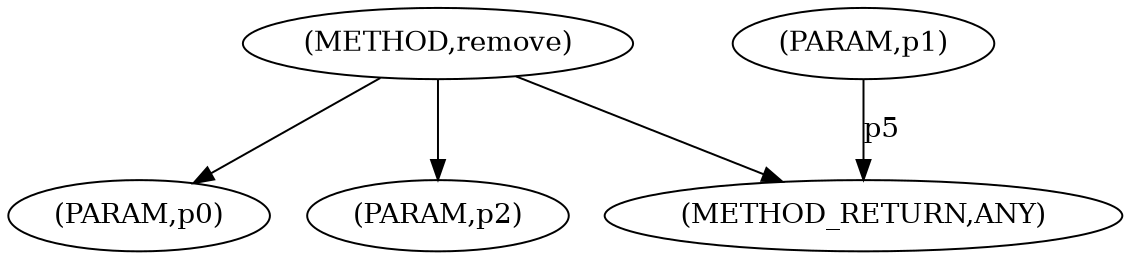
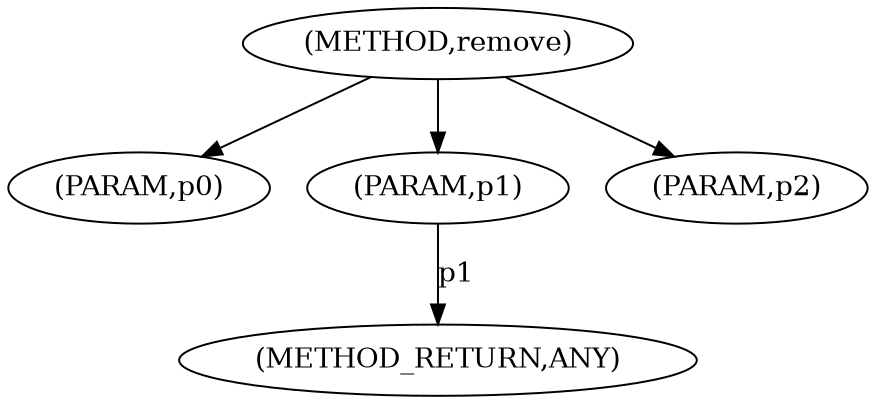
(640, 125) -> (438, 106)
(882, 130) -> (457, 274)
